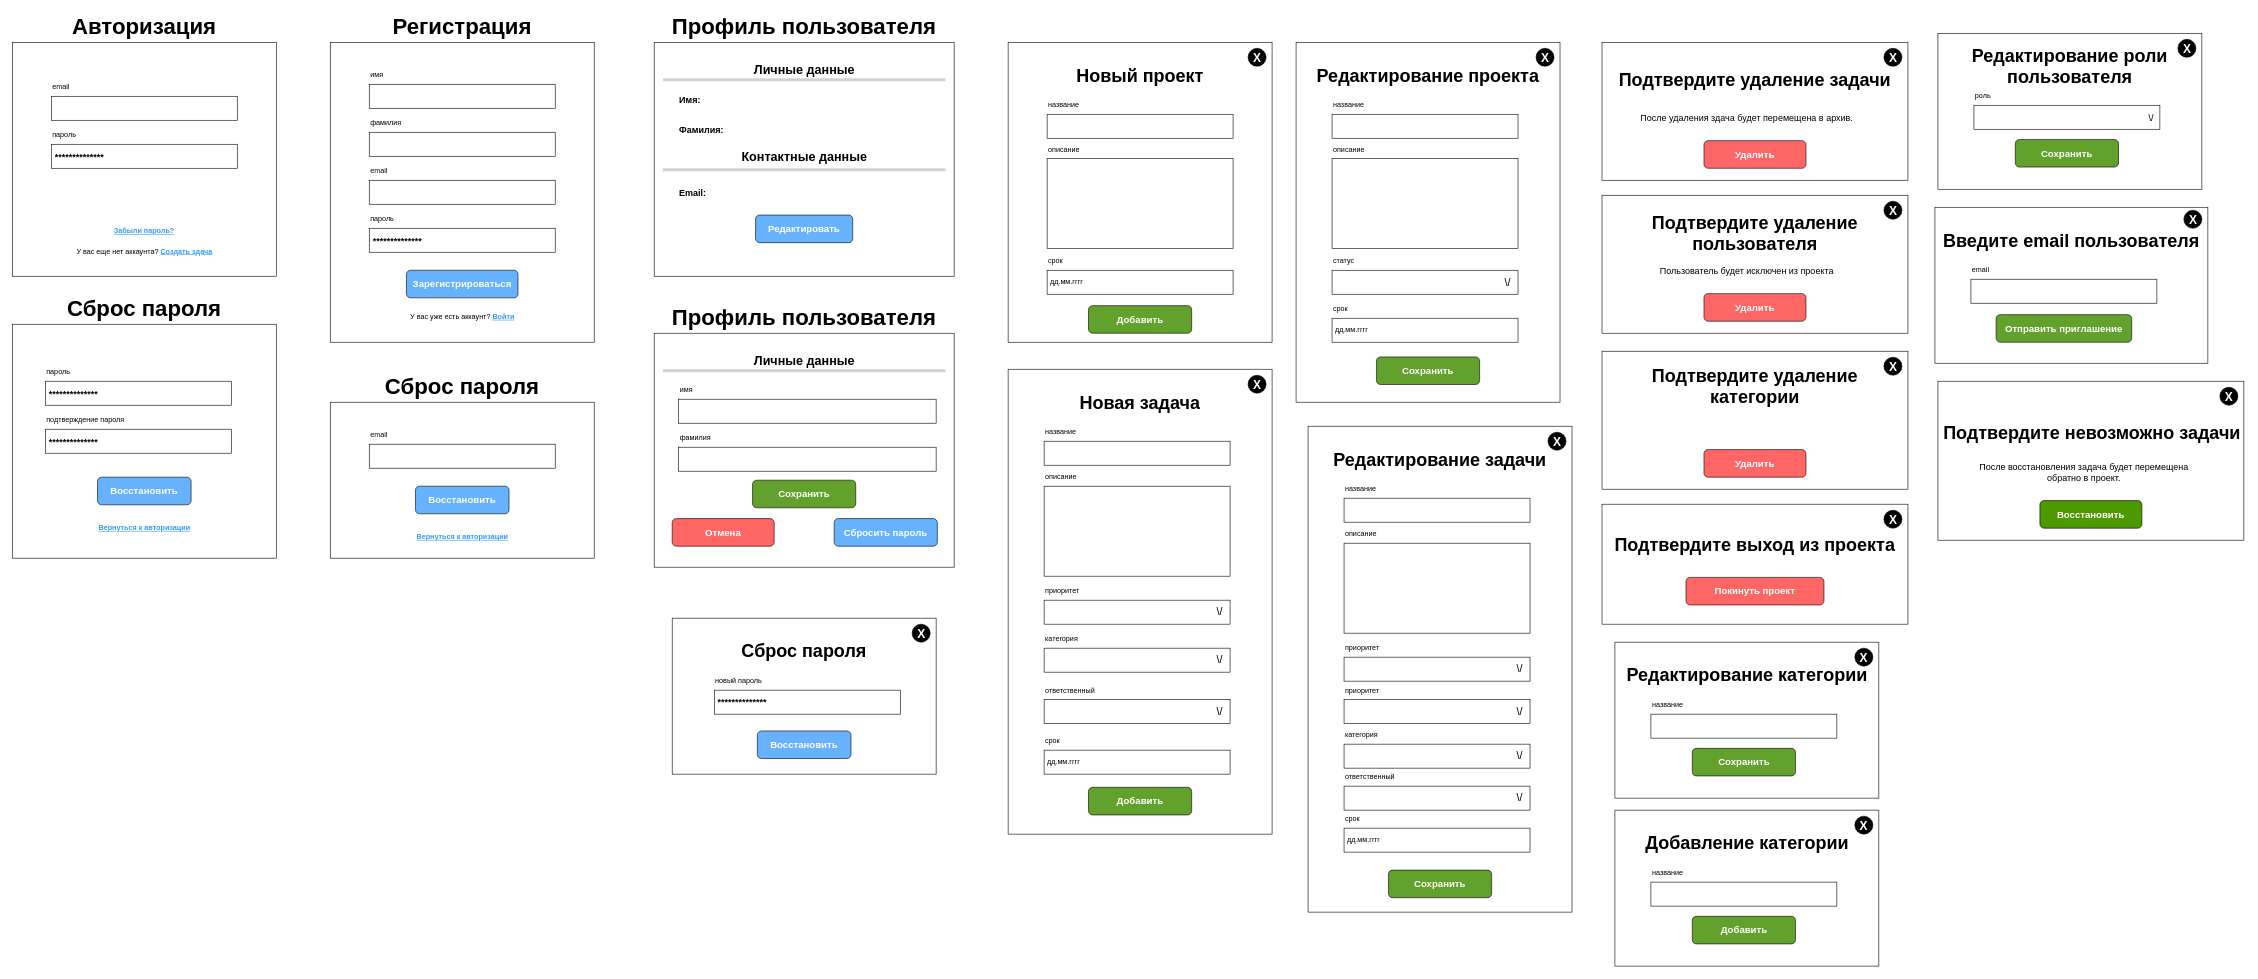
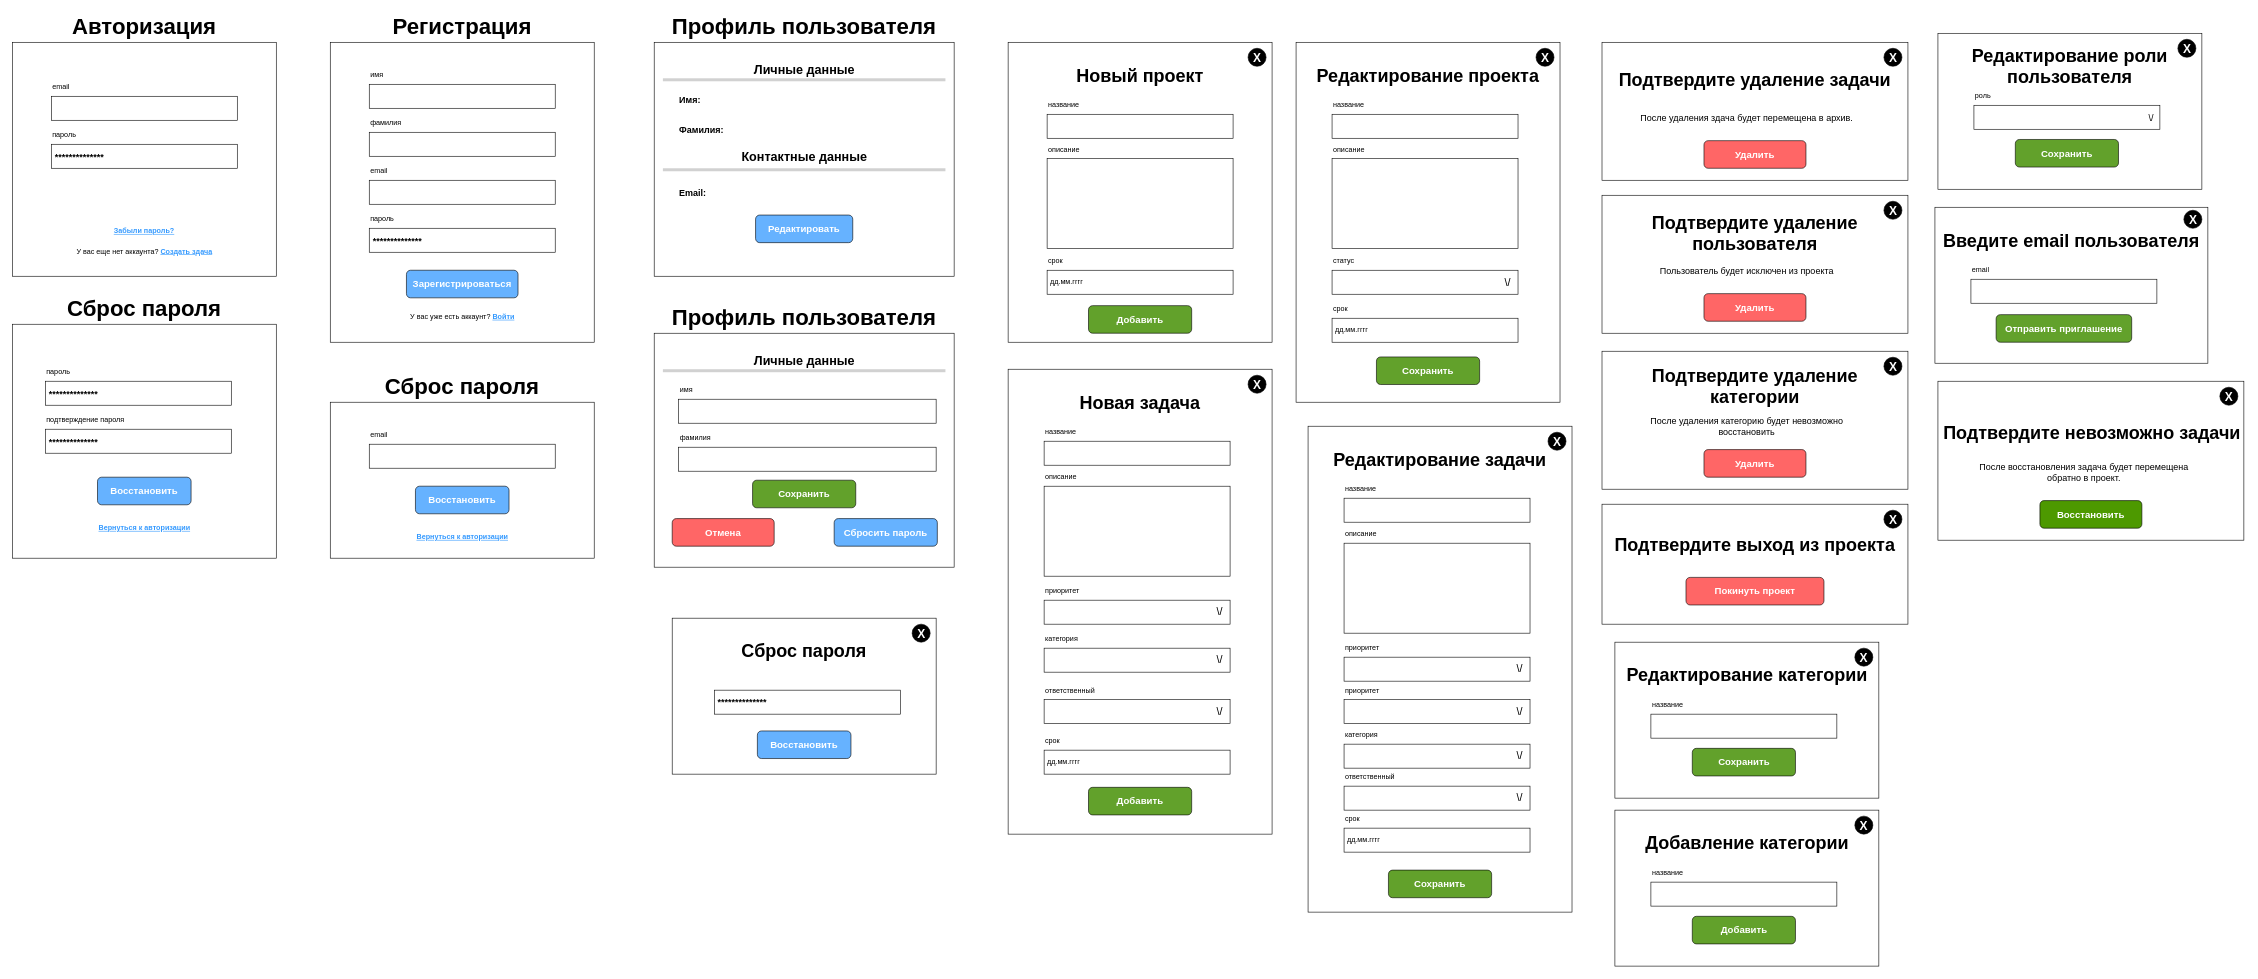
none -> (1747, 426)
(767, 681) -> none
